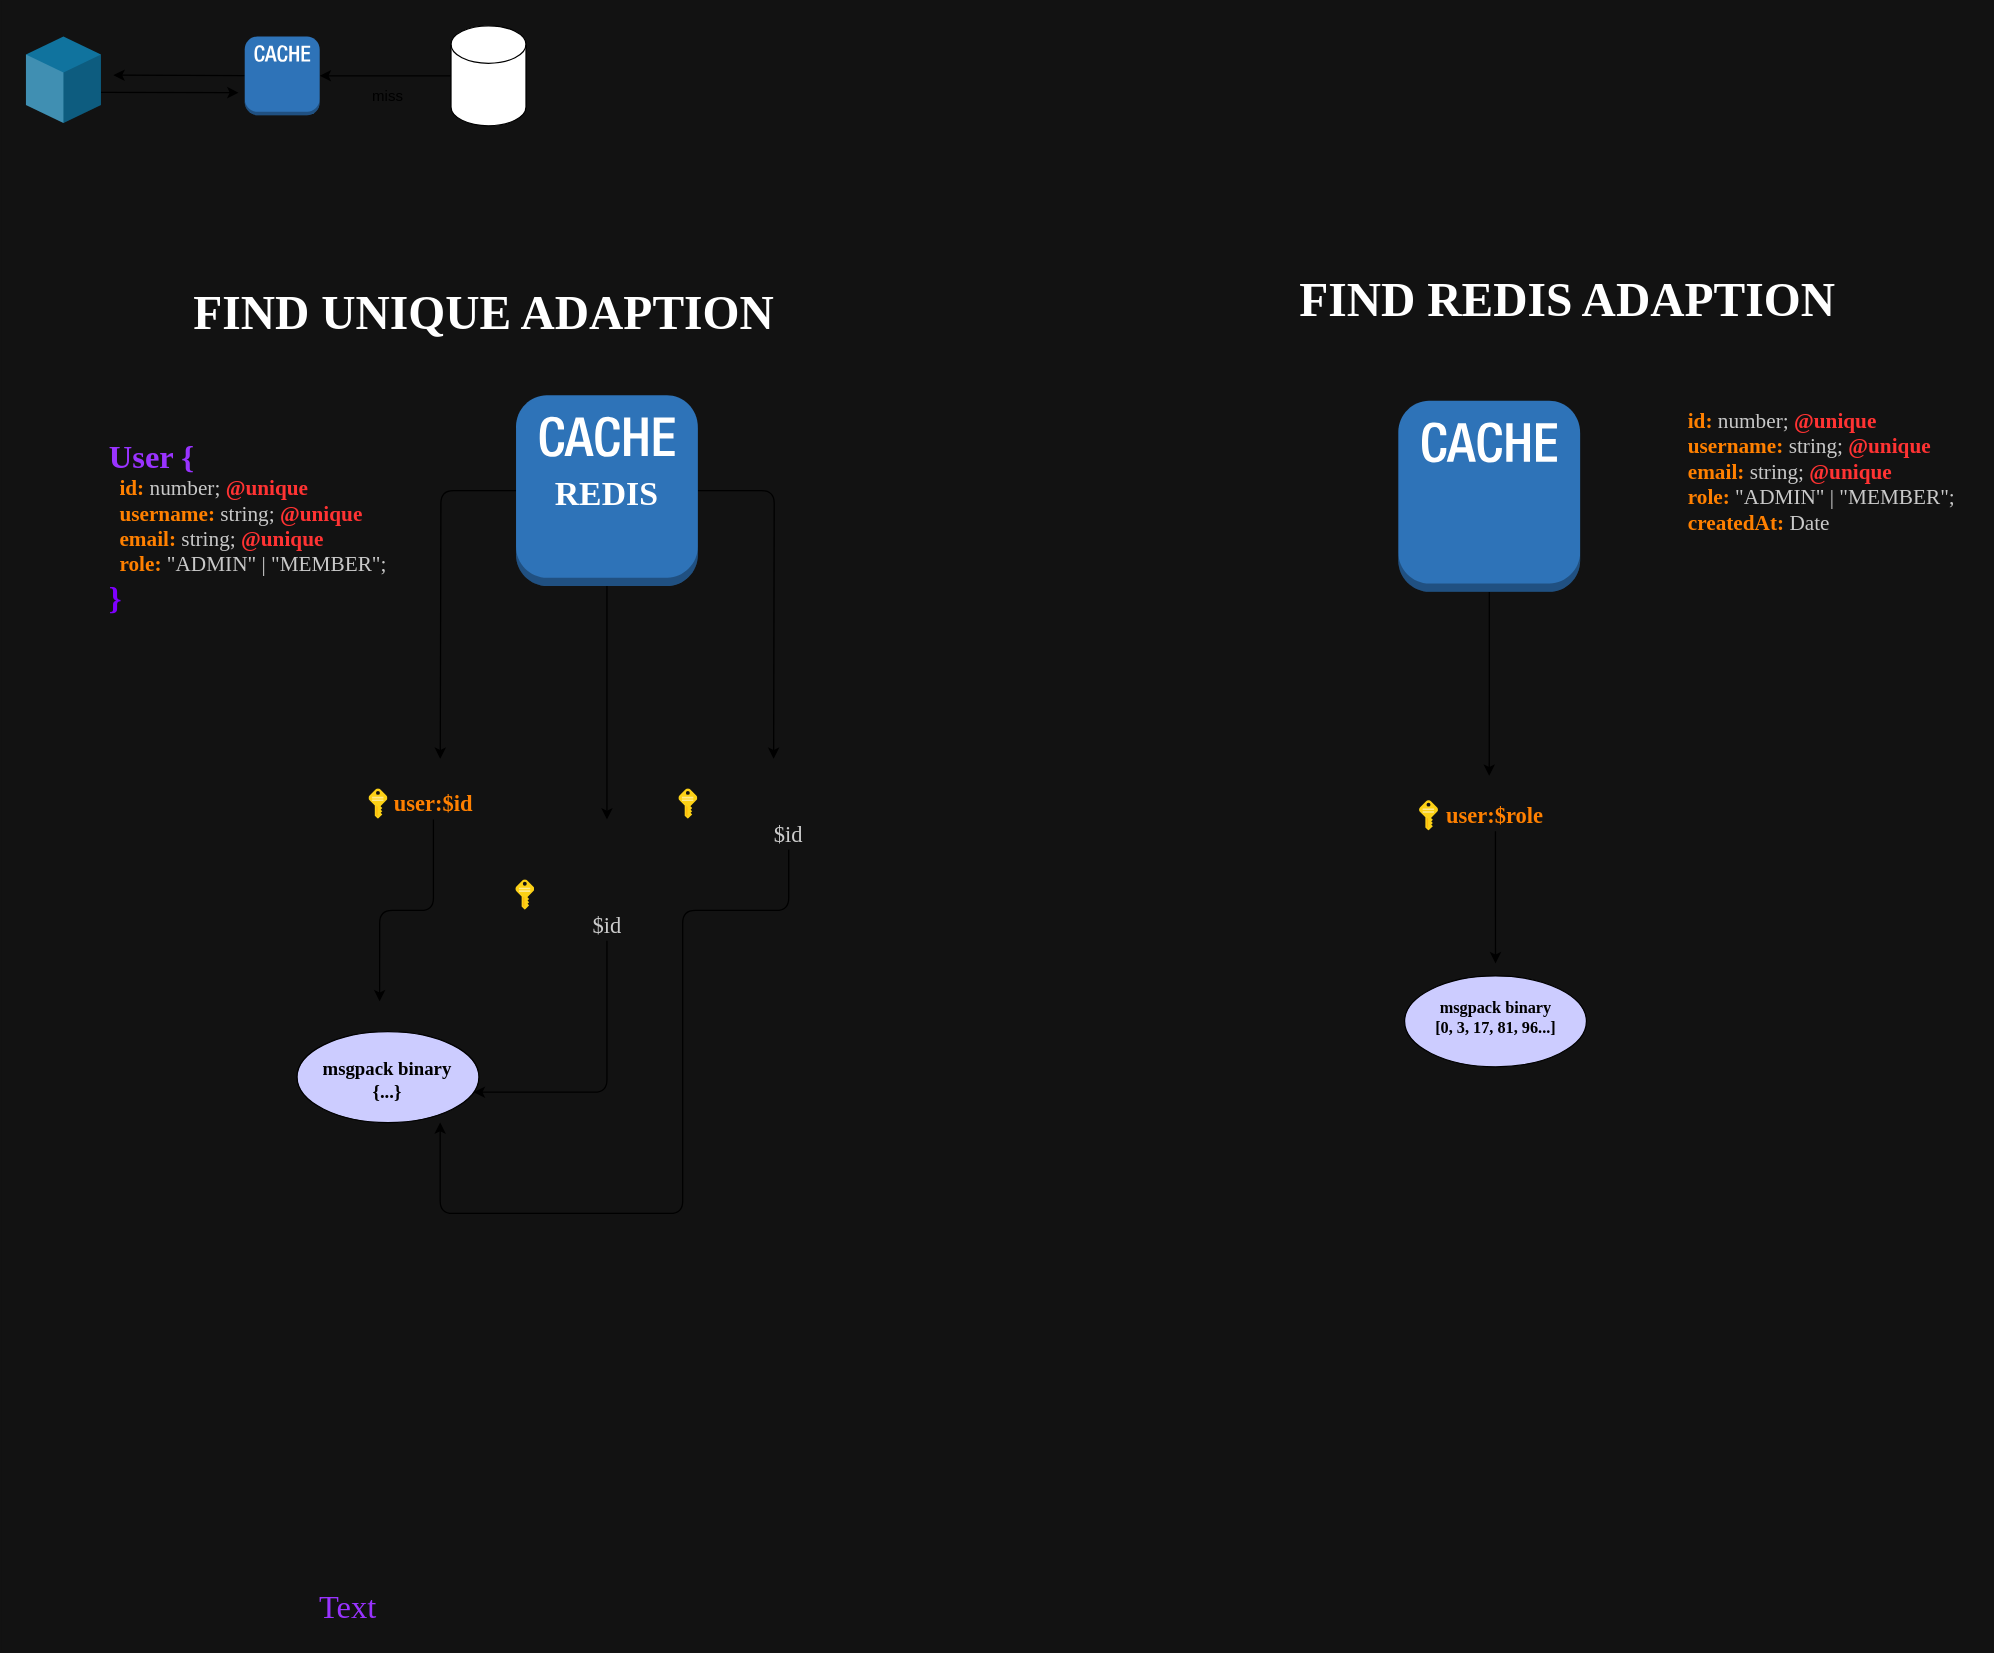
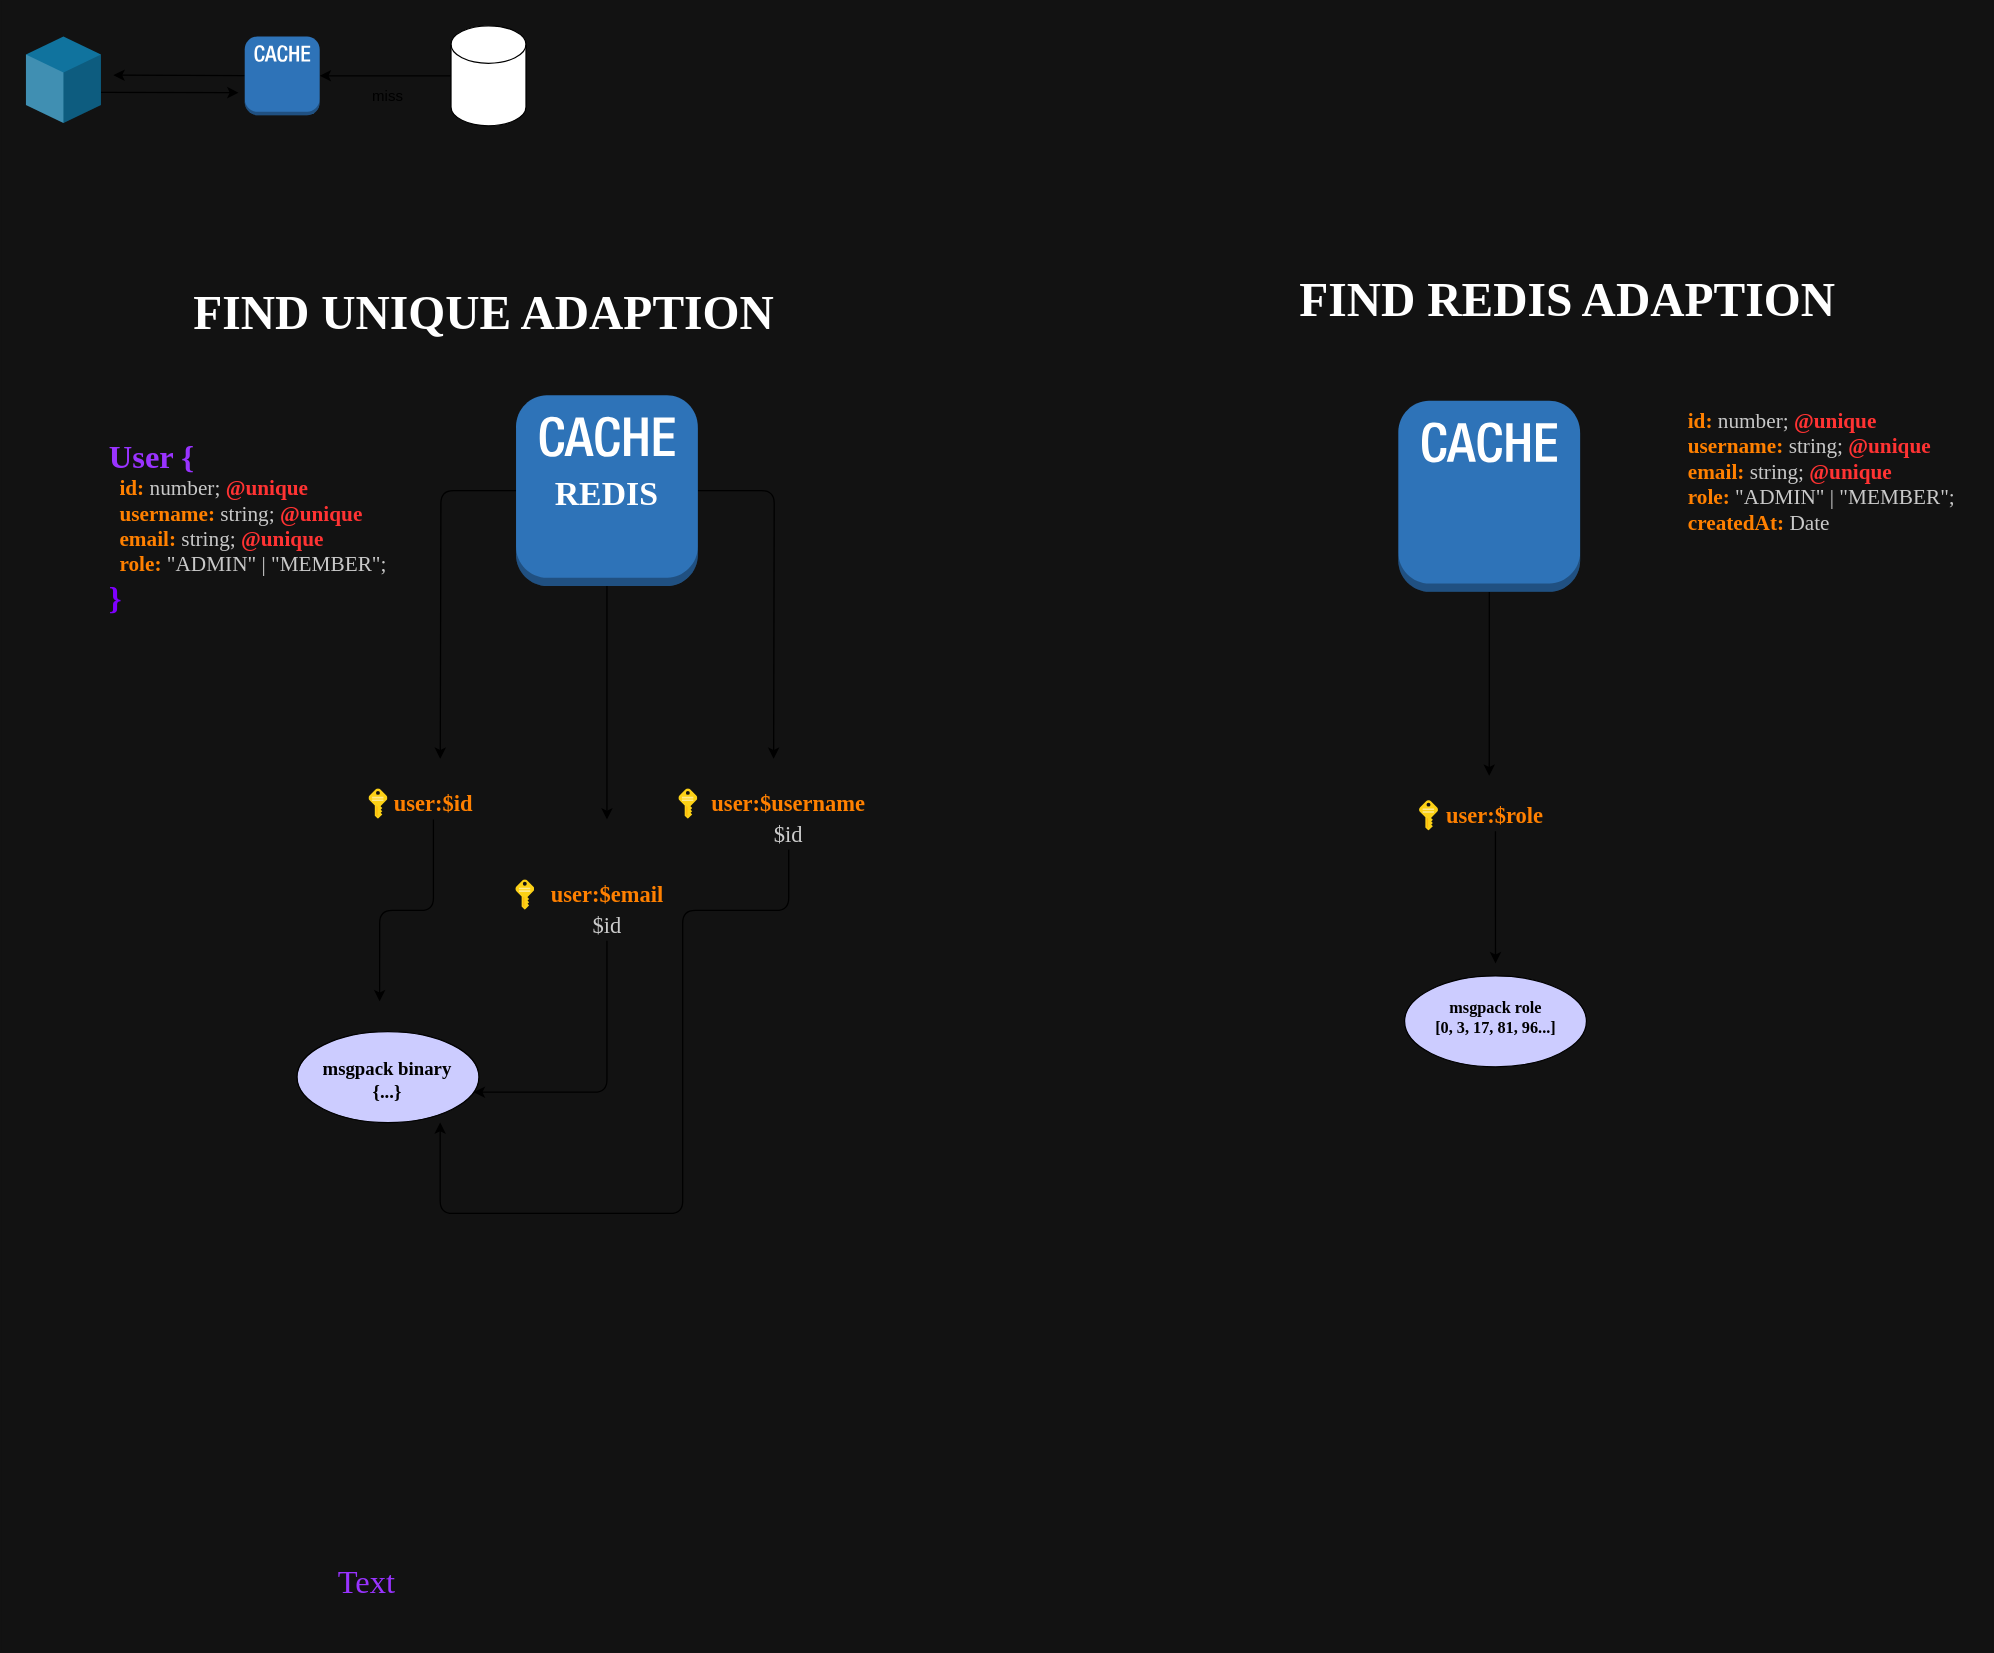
none -> (789, 804)
none -> (607, 895)
(1498, 1027) -> (1498, 1027)
(348, 1607) -> (367, 1582)
